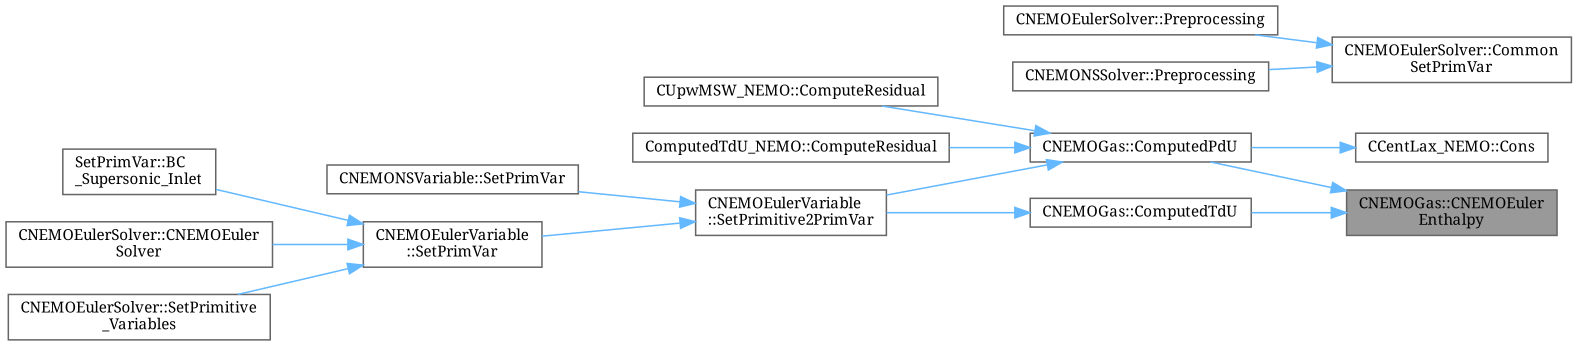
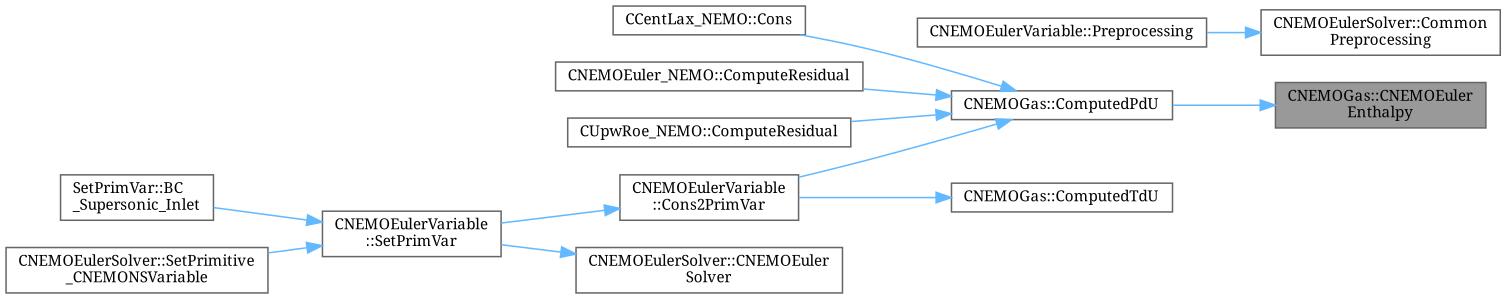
(1141, 20) -> (1062, 33)
(1452, 60) -> (1381, 33)
(1141, 76) -> none
(791, 92) -> (709, 76)
(791, 148) -> (709, 132)
(1296, 148) -> (902, 57)
(453, 179) -> none
(791, 213) -> (709, 198)
(1291, 213) -> none
(310, 244) -> (531, 248)
(139, 317) -> (137, 270)
